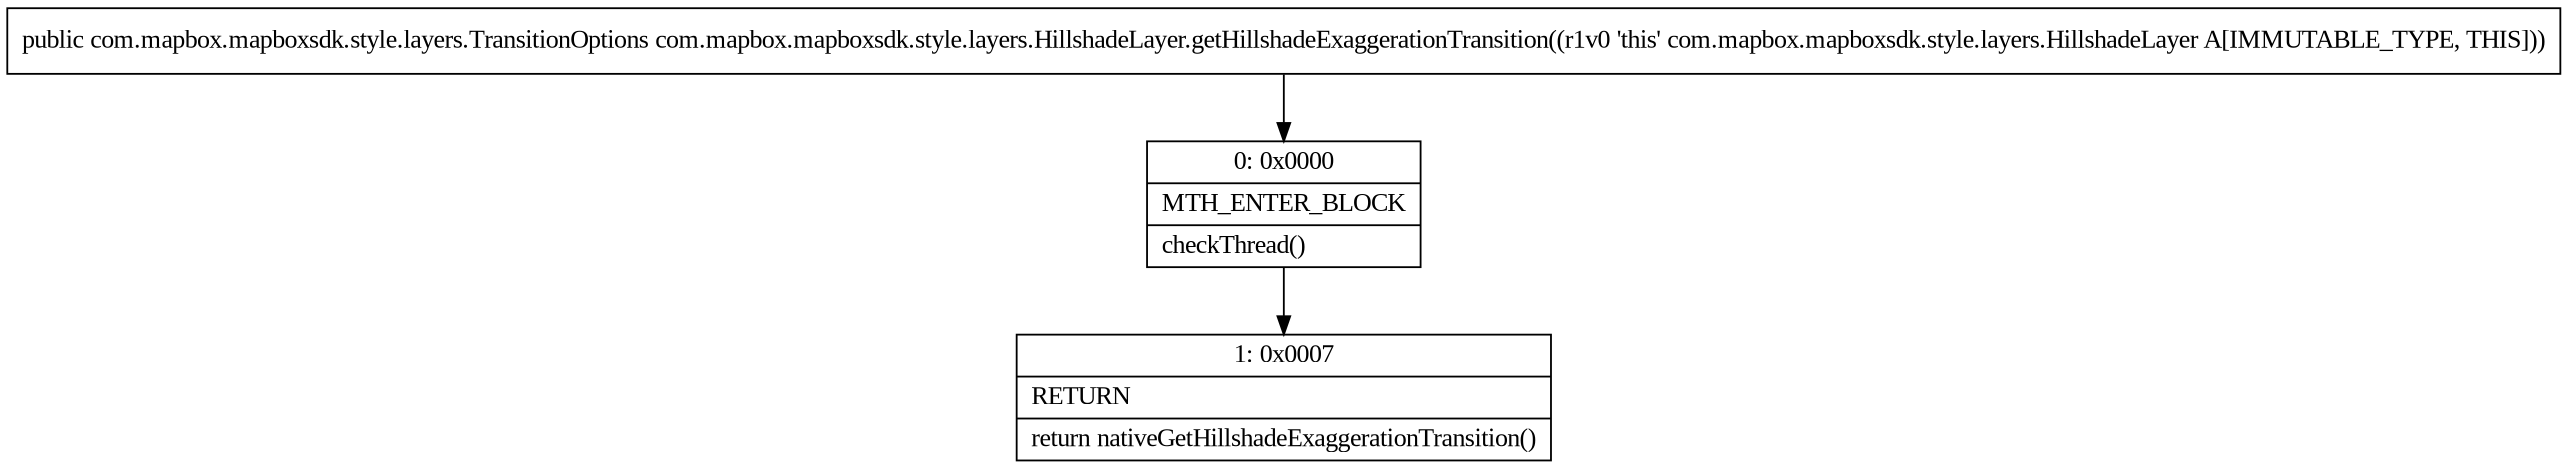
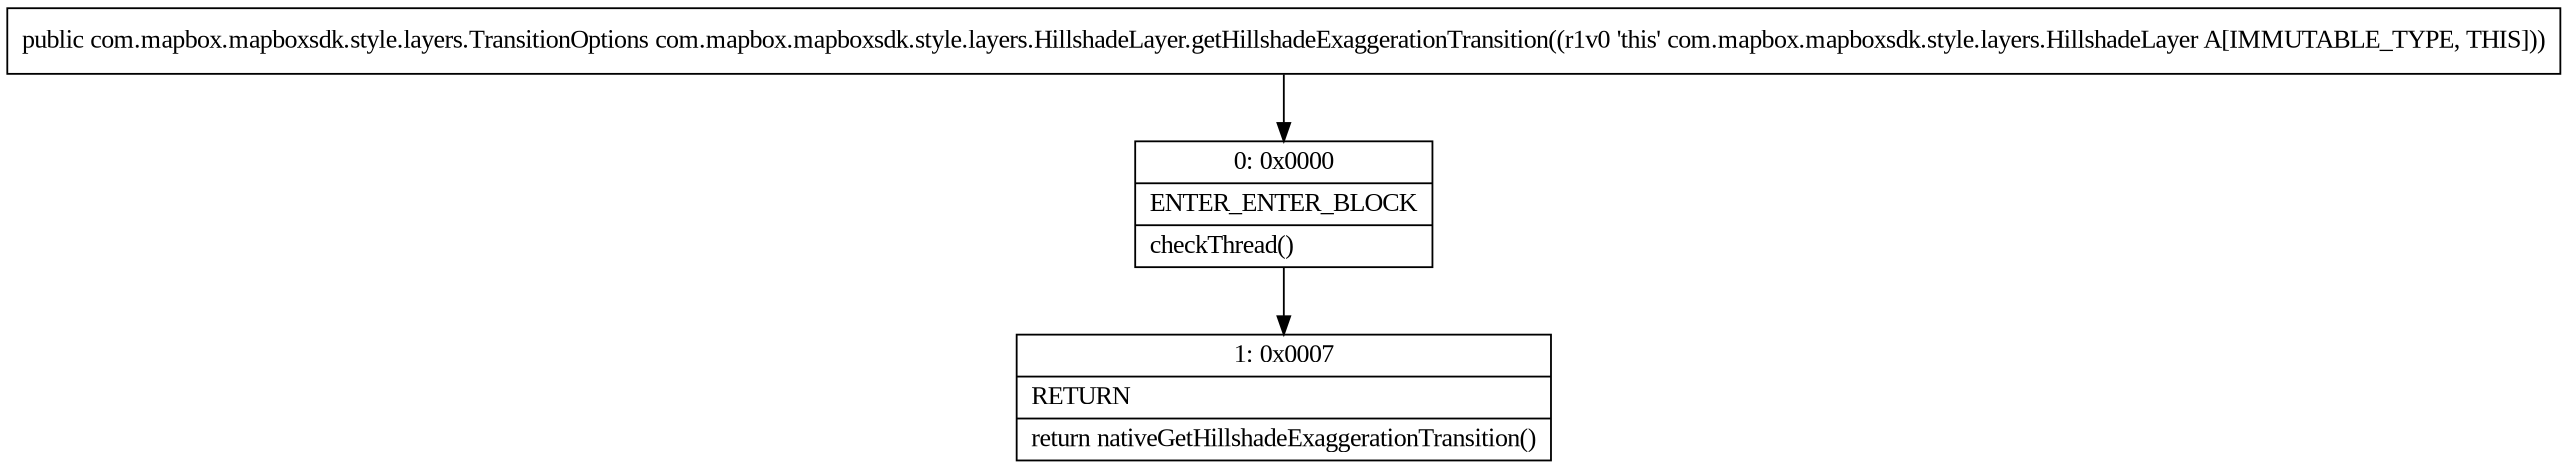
(1284, 203) -> (1284, 203)
